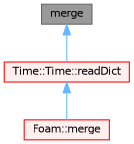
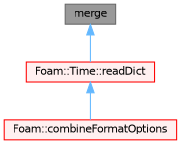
(67, 72) -> (90, 72)
(67, 130) -> (90, 130)
